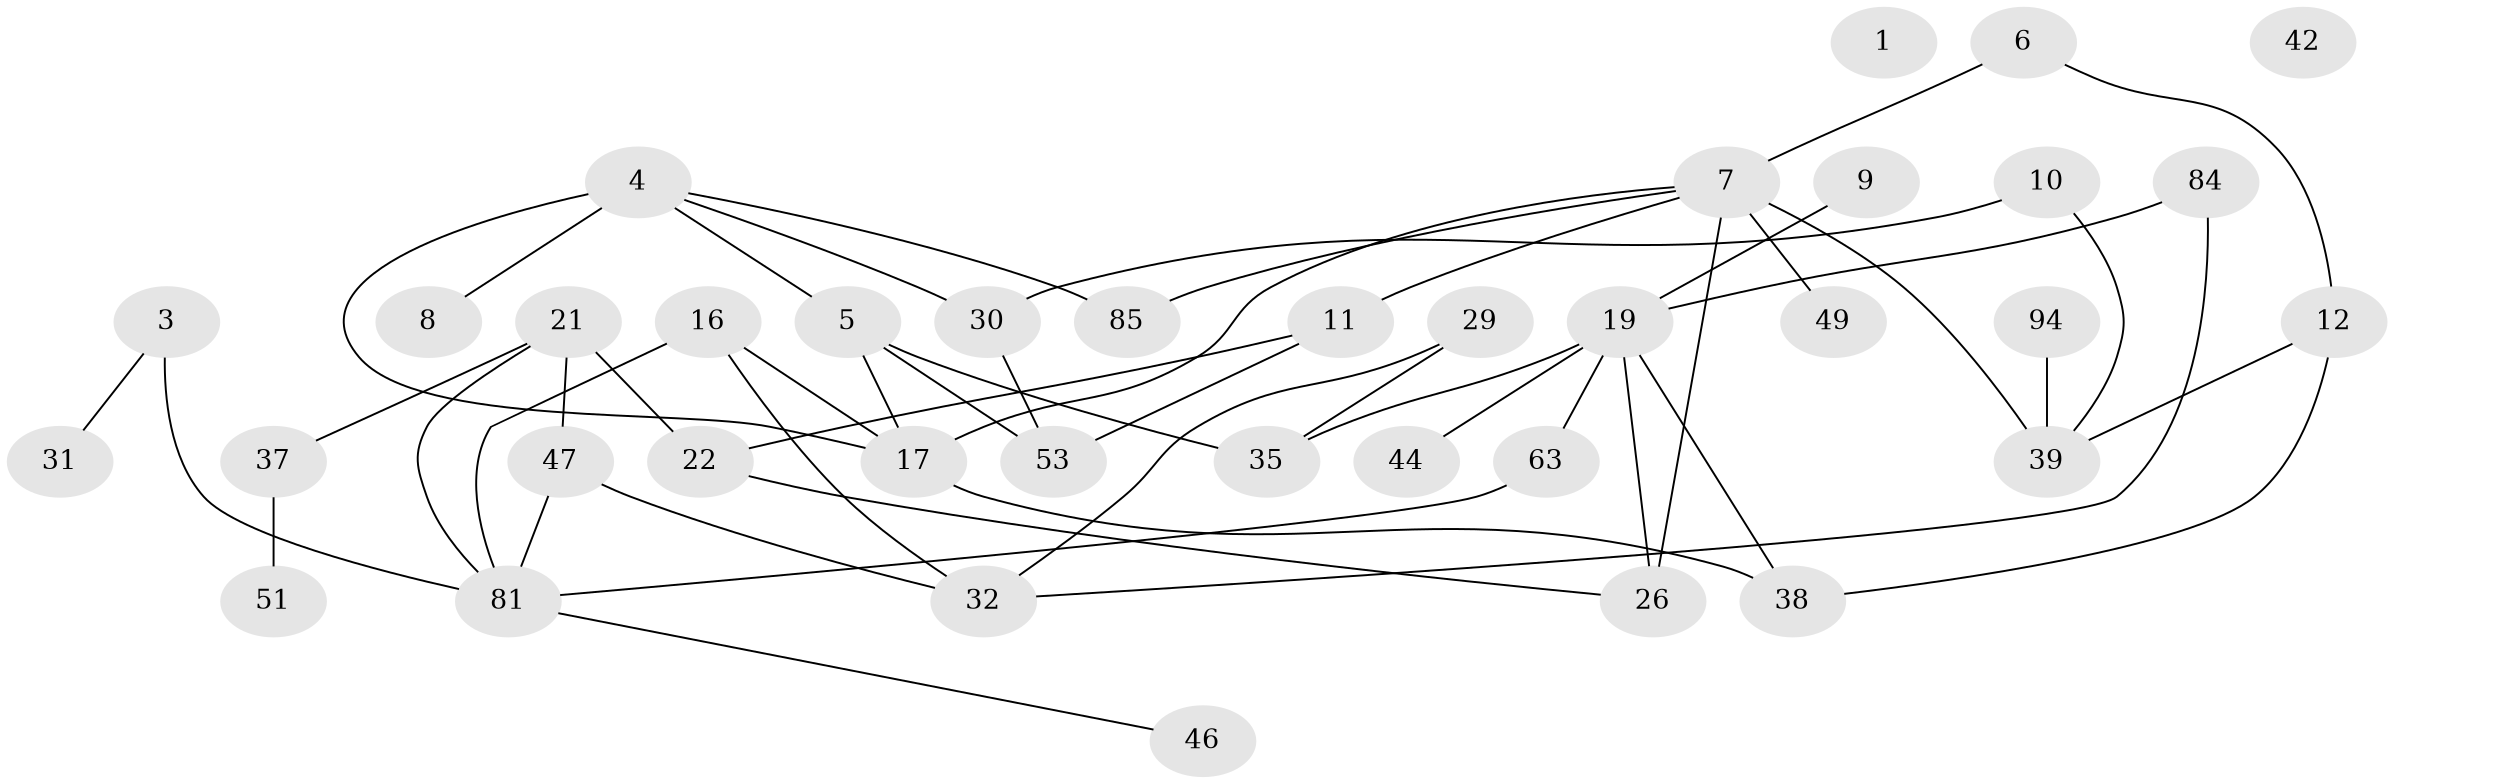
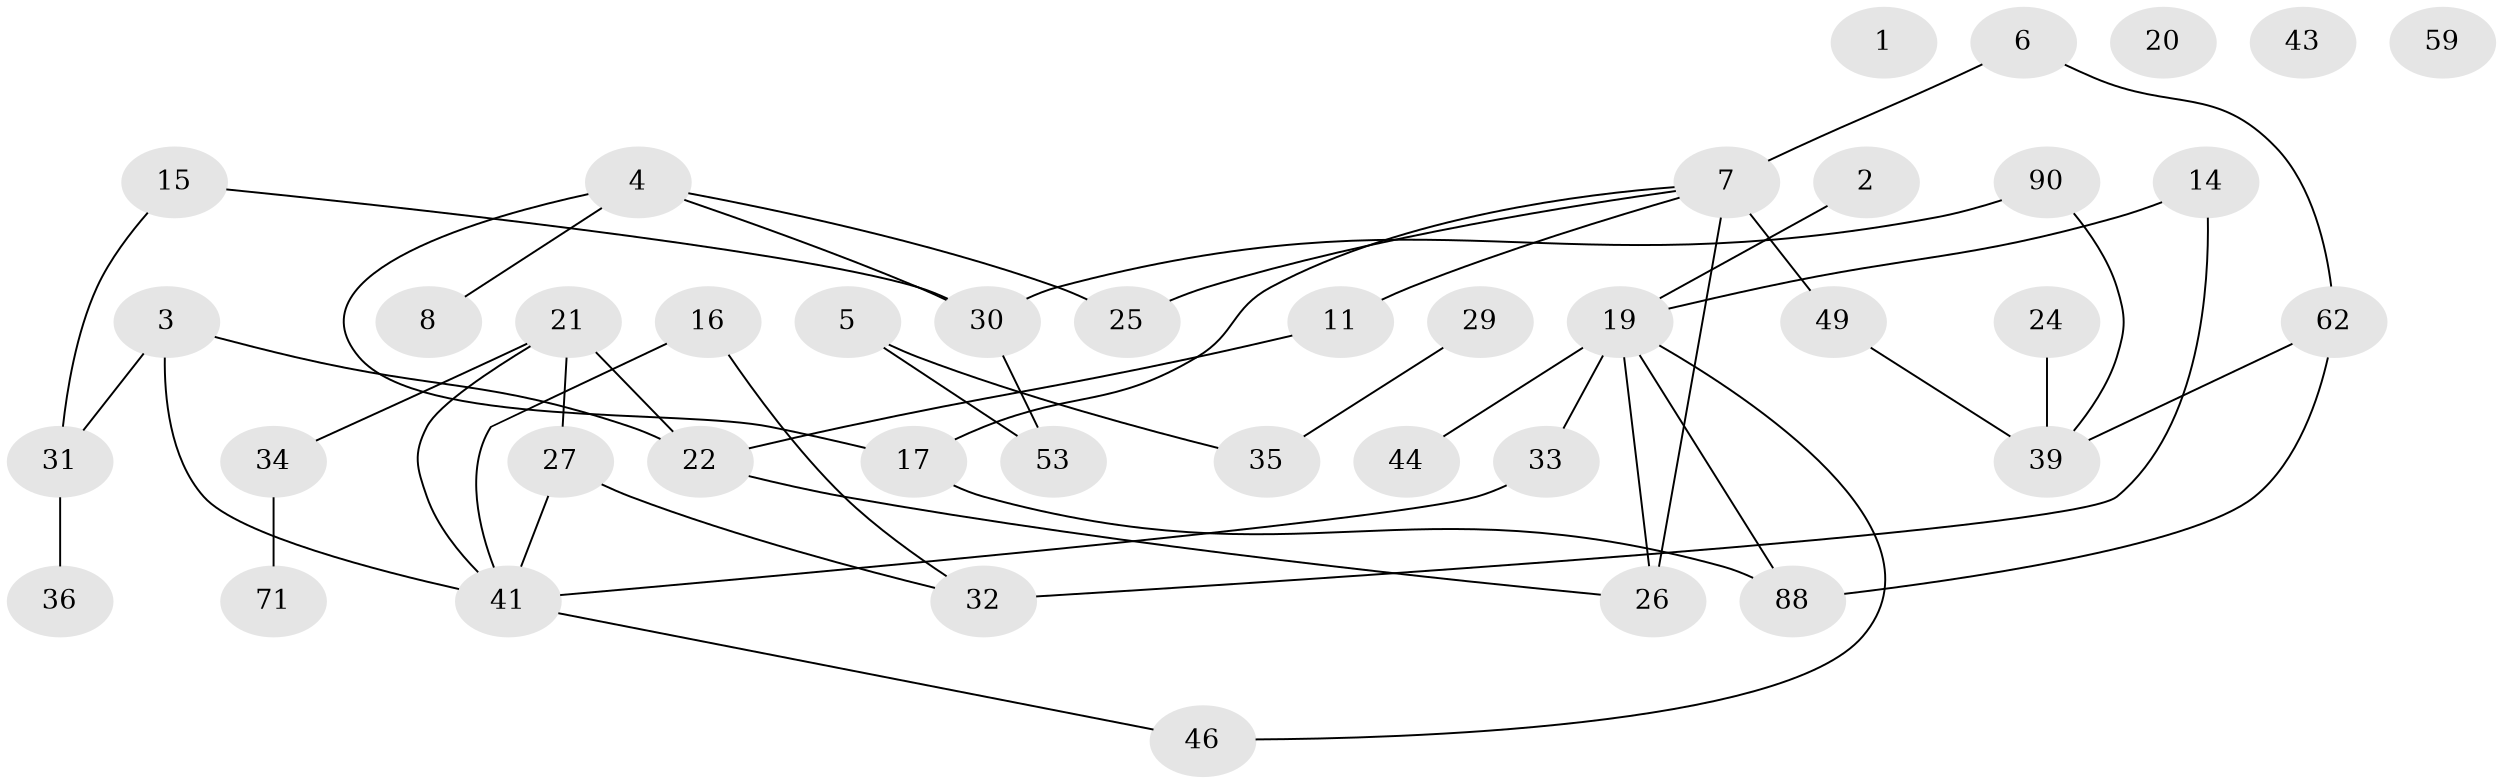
none -> (2163, 43)
(2303, 43) -> (2303, 43)
none -> (2443, 43)
none -> (175, 182)
(1867, 182) -> (1867, 182)
(2047, 182) -> (2047, 182)
(2206, 182) -> (2206, 182)
(743, 252) -> none
(1914, 297) -> (1941, 392)
(1127, 322) -> (1127, 322)
(2047, 322) -> (2047, 322)
(2334, 322) -> (2334, 322)
none -> (484, 390)
(811, 392) -> none
(881, 392) -> none
(1197, 392) -> none
(1444, 392) -> (1763, 688)
(1208, 421) -> none
(274, 462) -> (274, 462)
(561, 462) -> (561, 462)
(1546, 462) -> (1546, 462)
none -> (60, 601)
(274, 601) -> (274, 601)
(508, 601) -> (508, 601)
(1793, 601) -> (1793, 601)
